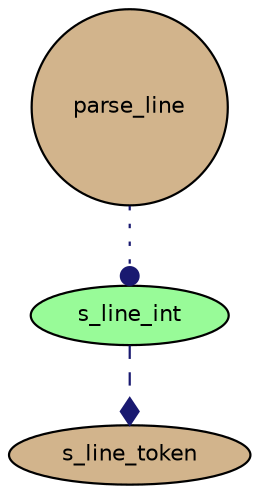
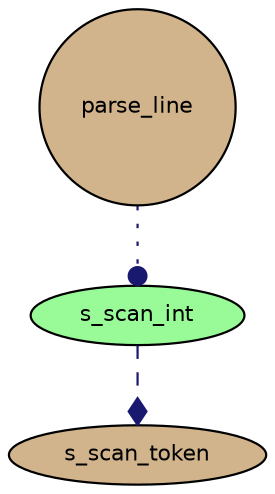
(130, 315) -> (138, 315)
(130, 455) -> (138, 455)
